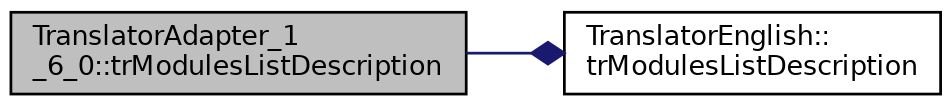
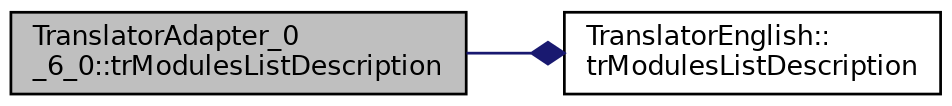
(239, 53) -> (239, 53)
